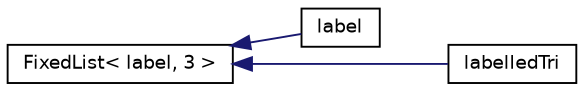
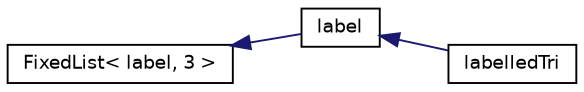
(350, 64) -> (424, 45)
